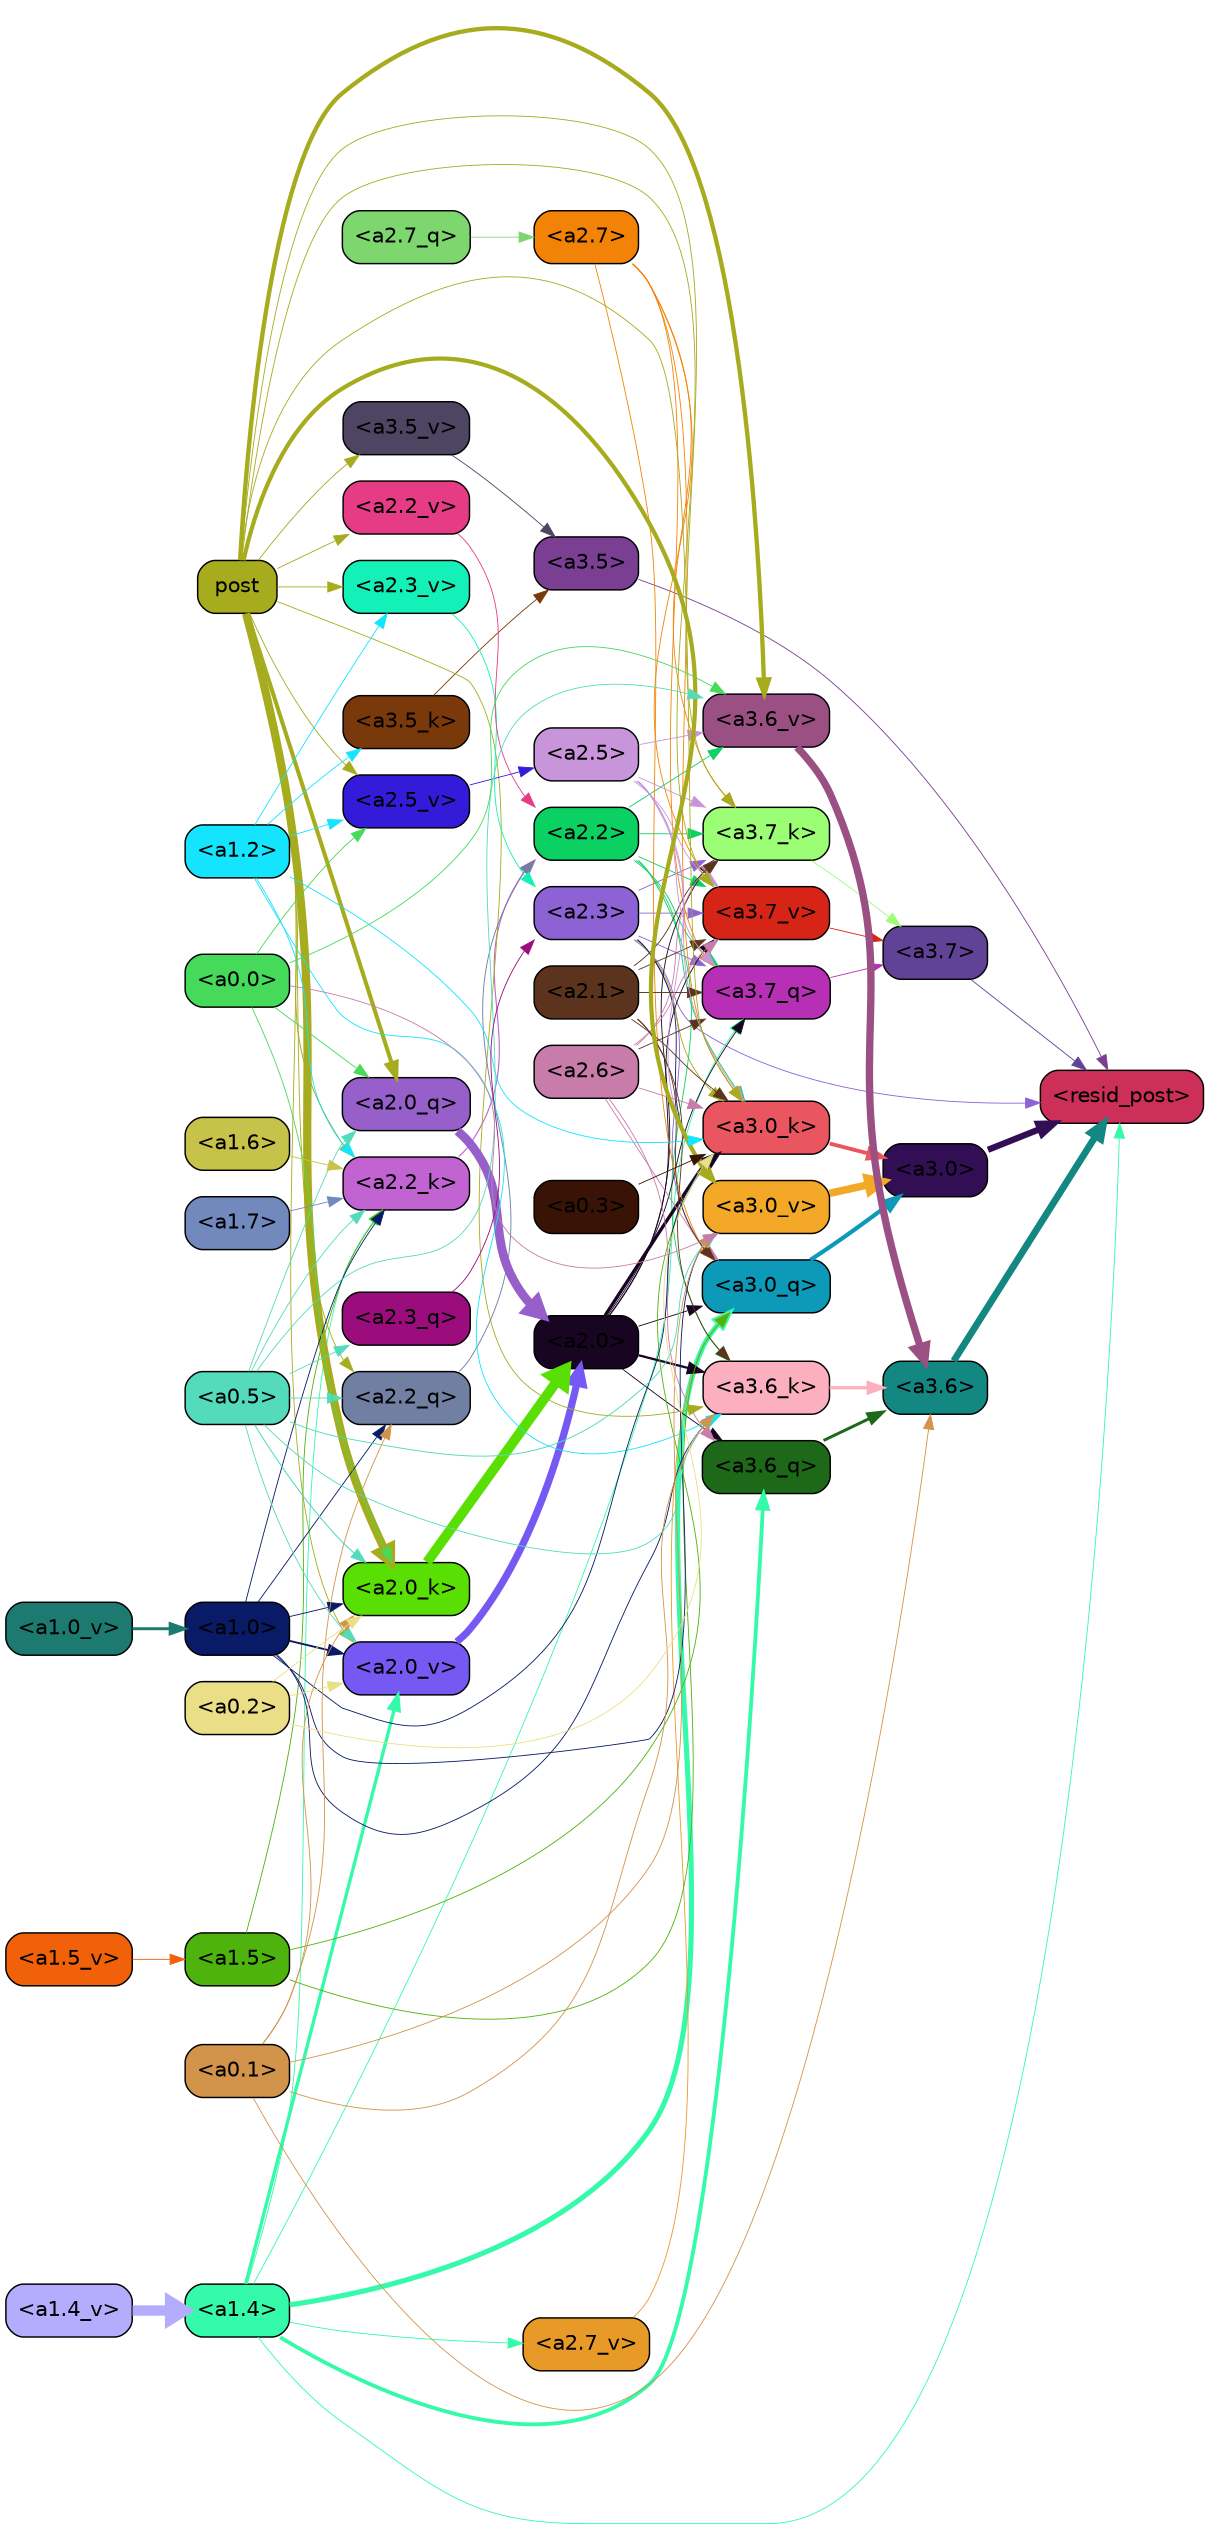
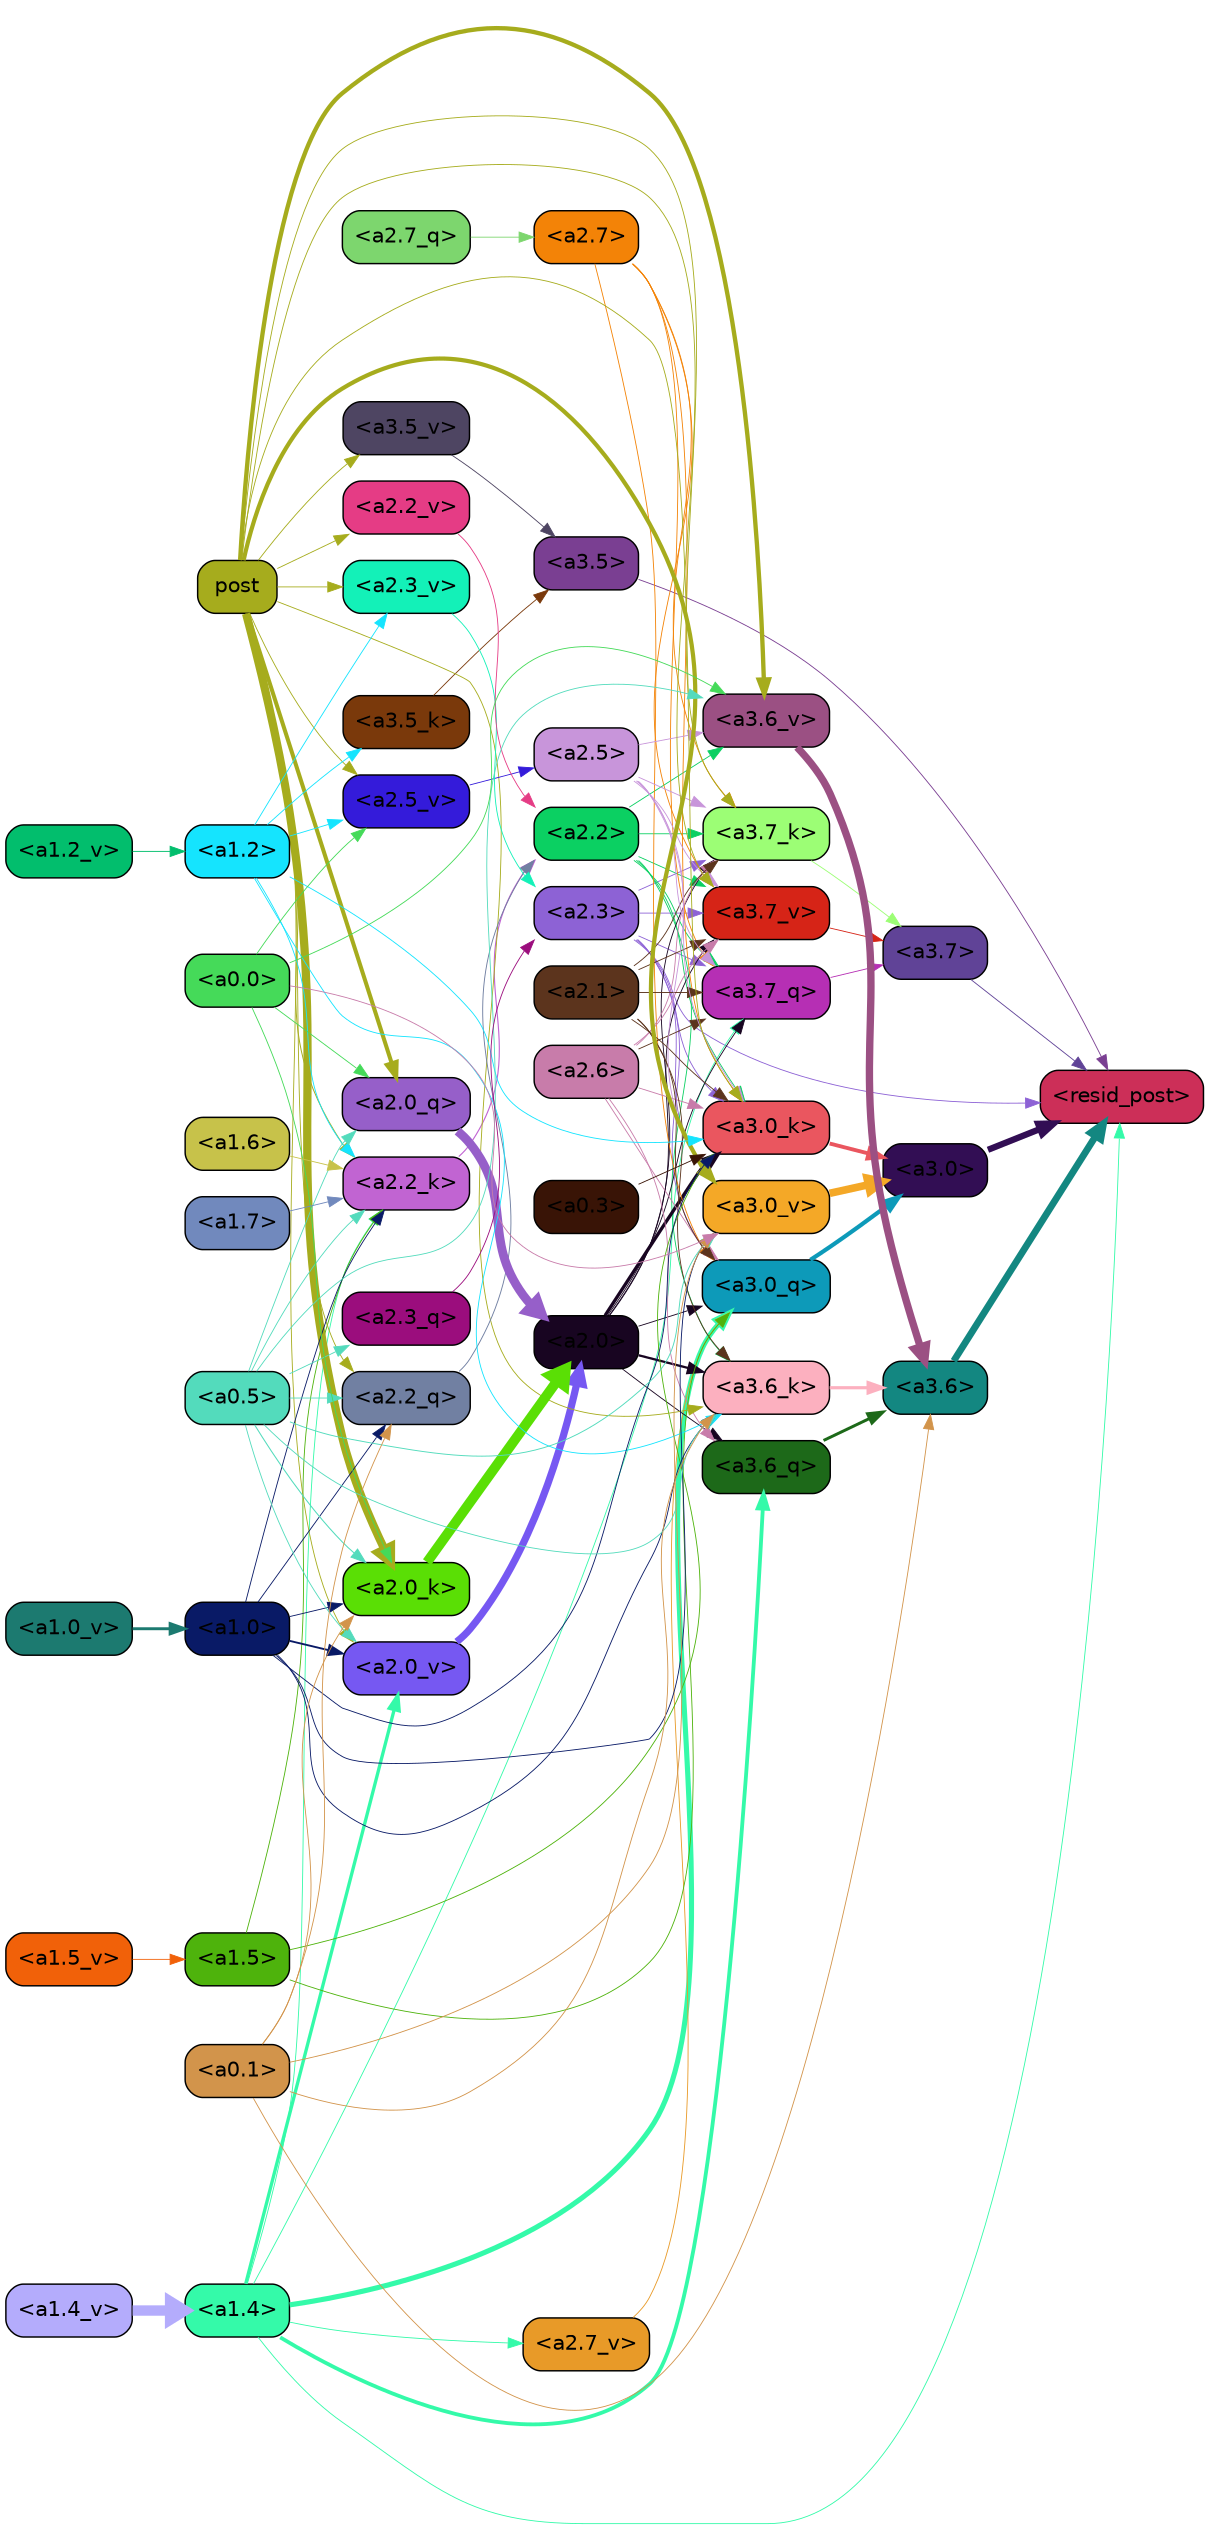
none -> (69, 851)
(676, 1014) -> (676, 1014)
(676, 1053) -> (676, 1053)
(237, 1708) -> none
